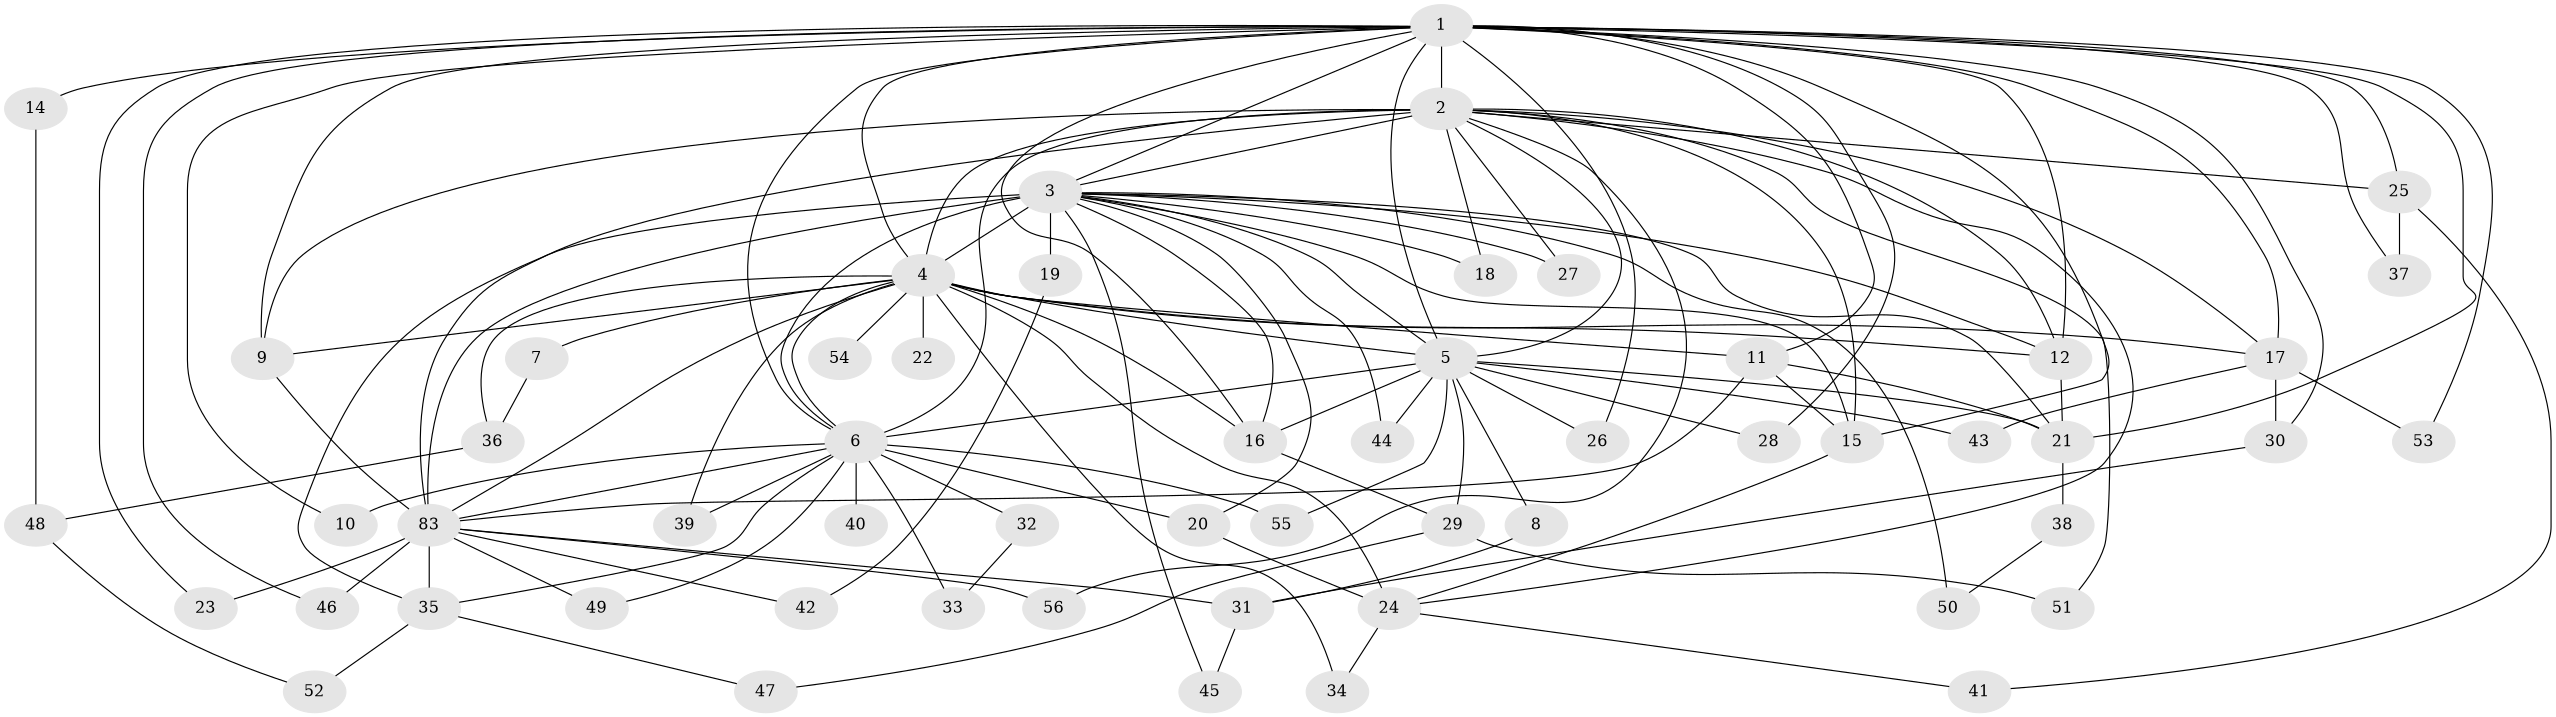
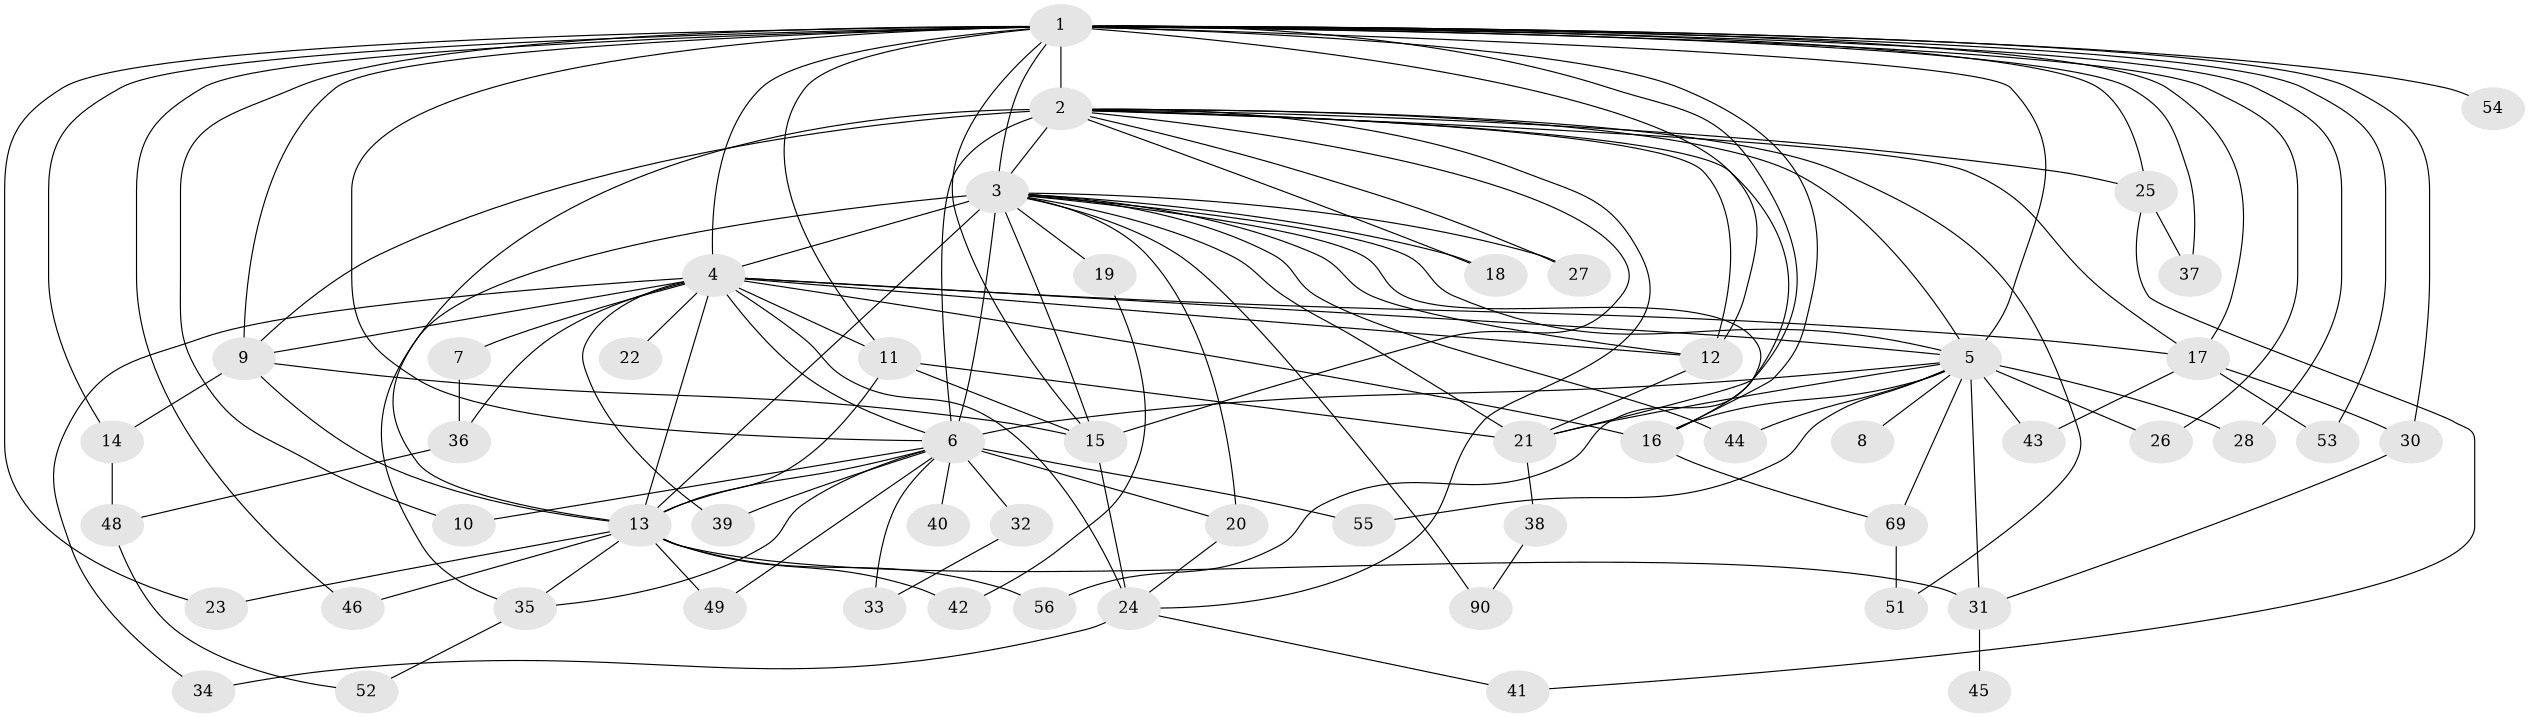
(1139, 127) -> none
(882, 317) -> (1782, 36)
none -> (671, 395)
none -> (178, 400)
(1135, 439) -> none
(429, 525) -> (640, 525)
(1453, 525) -> (1896, 525)
(1424, 568) -> (1975, 484)
(1948, 609) -> (1481, 609)
(766, 692) -> none
